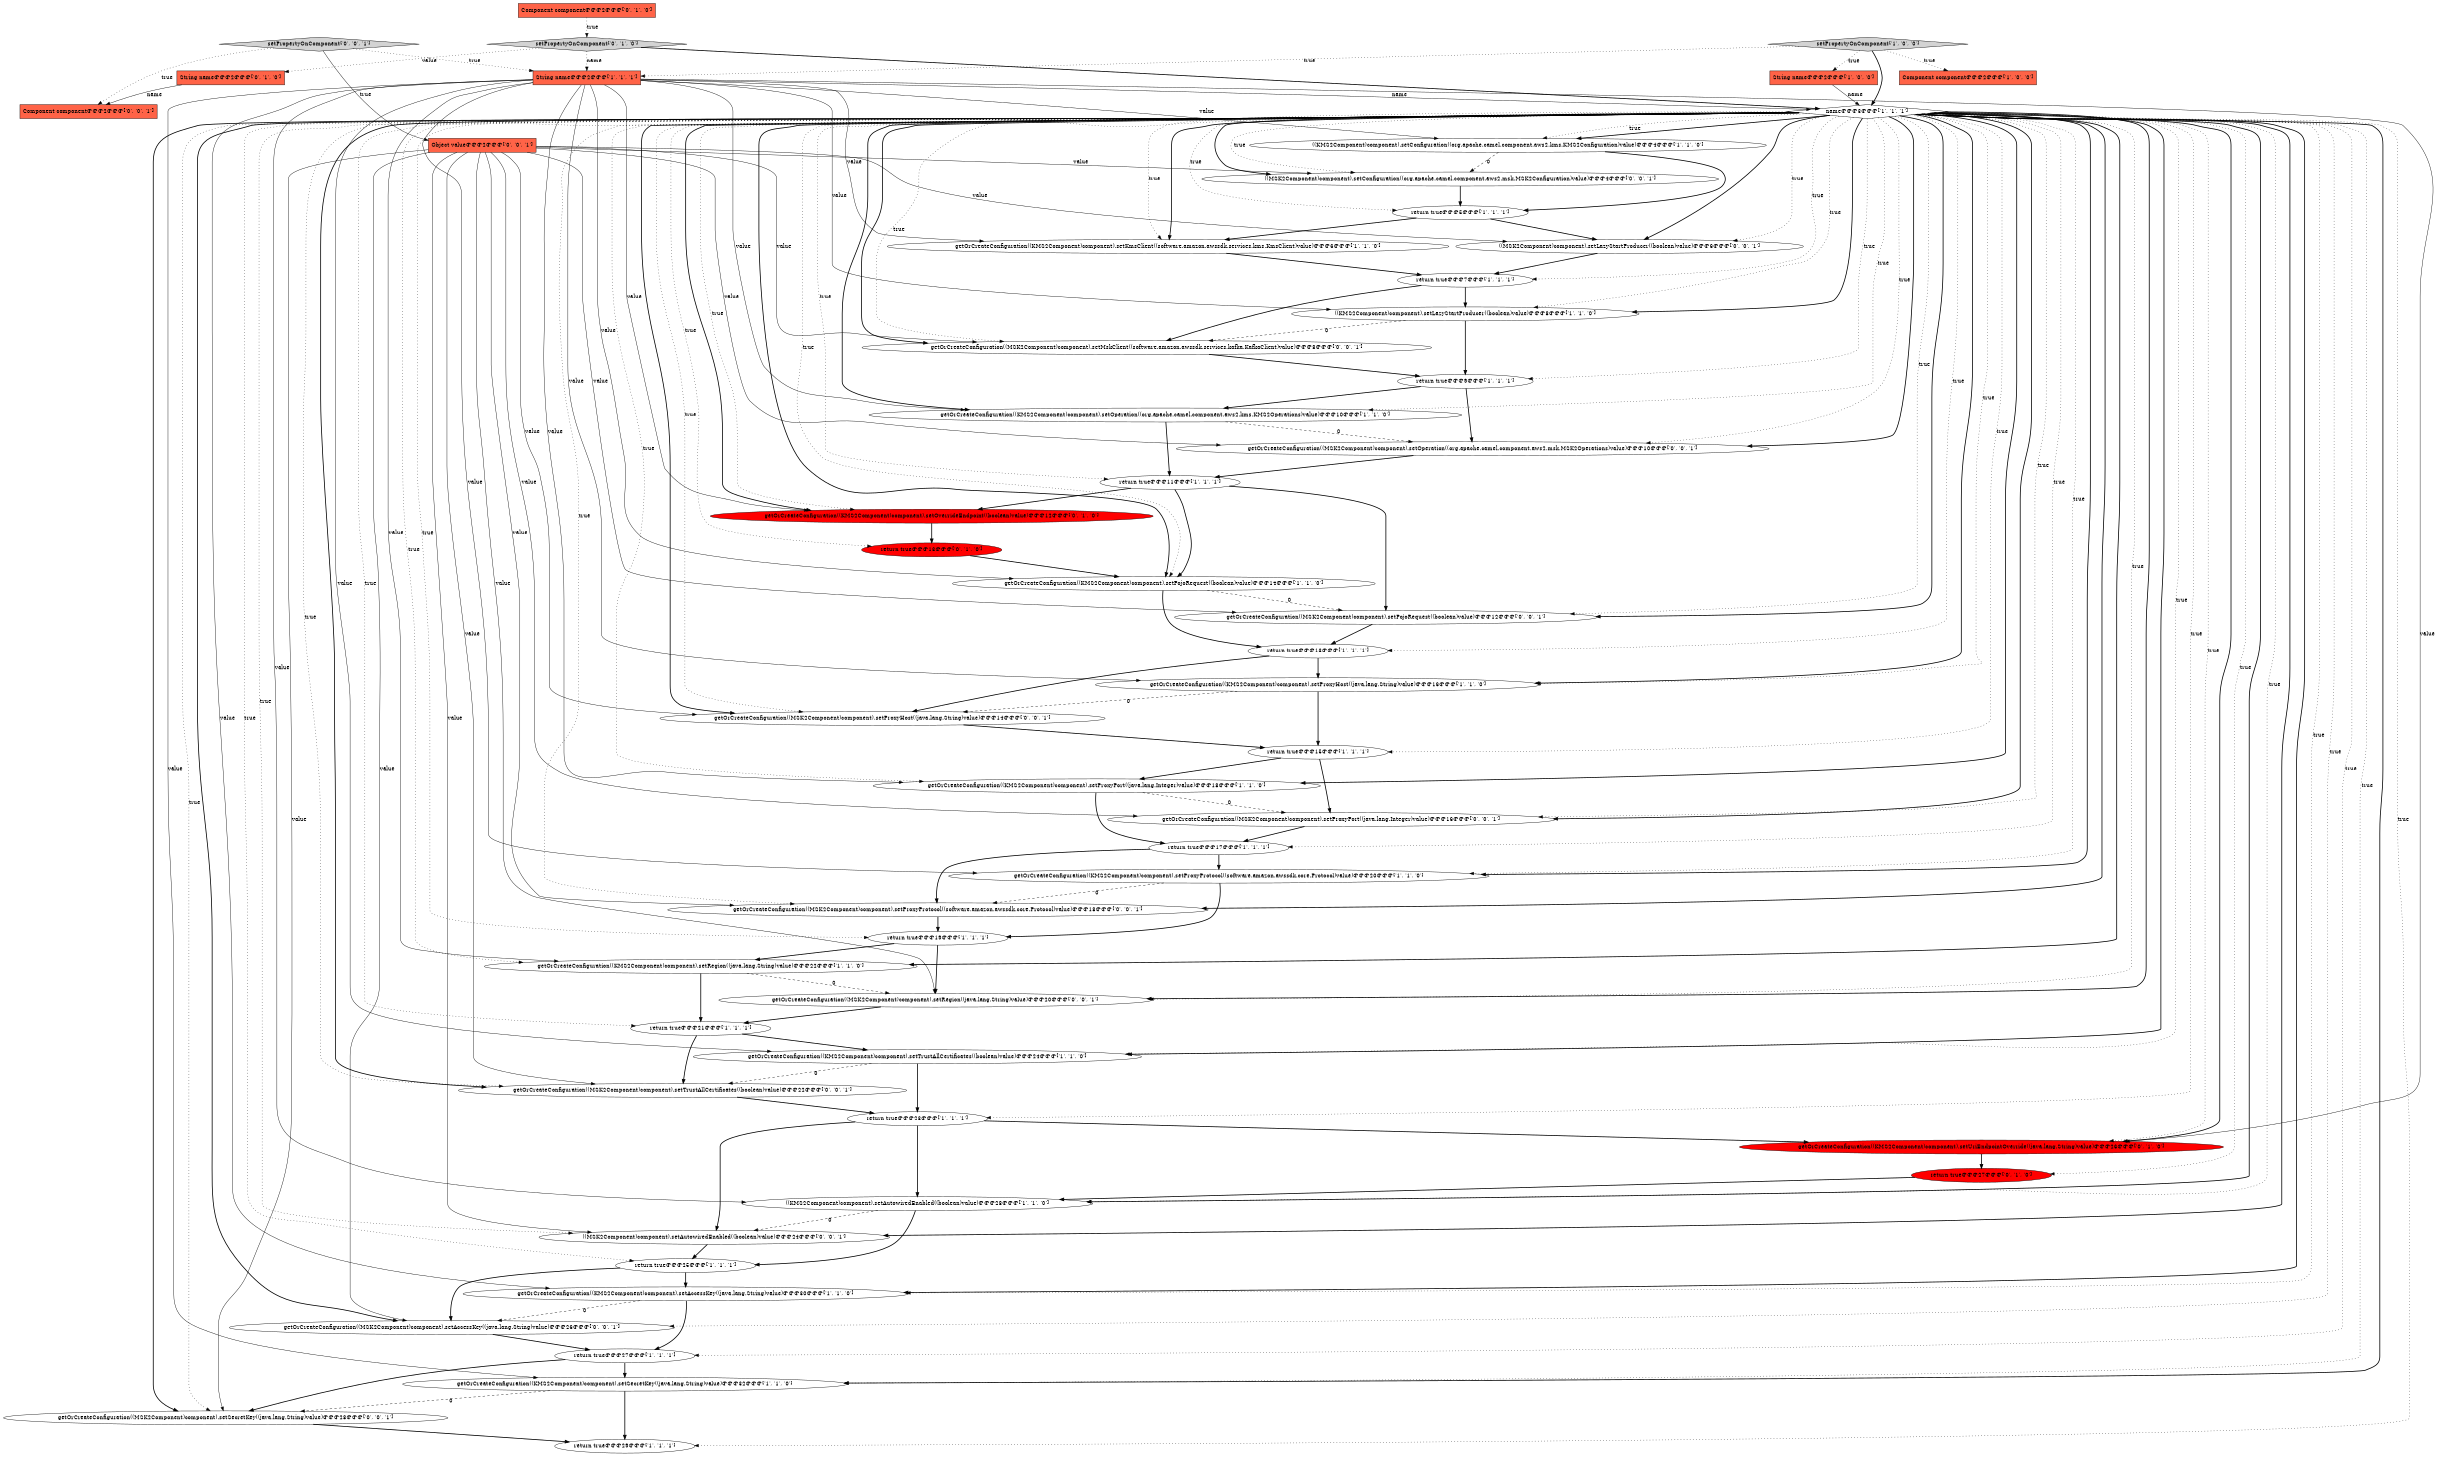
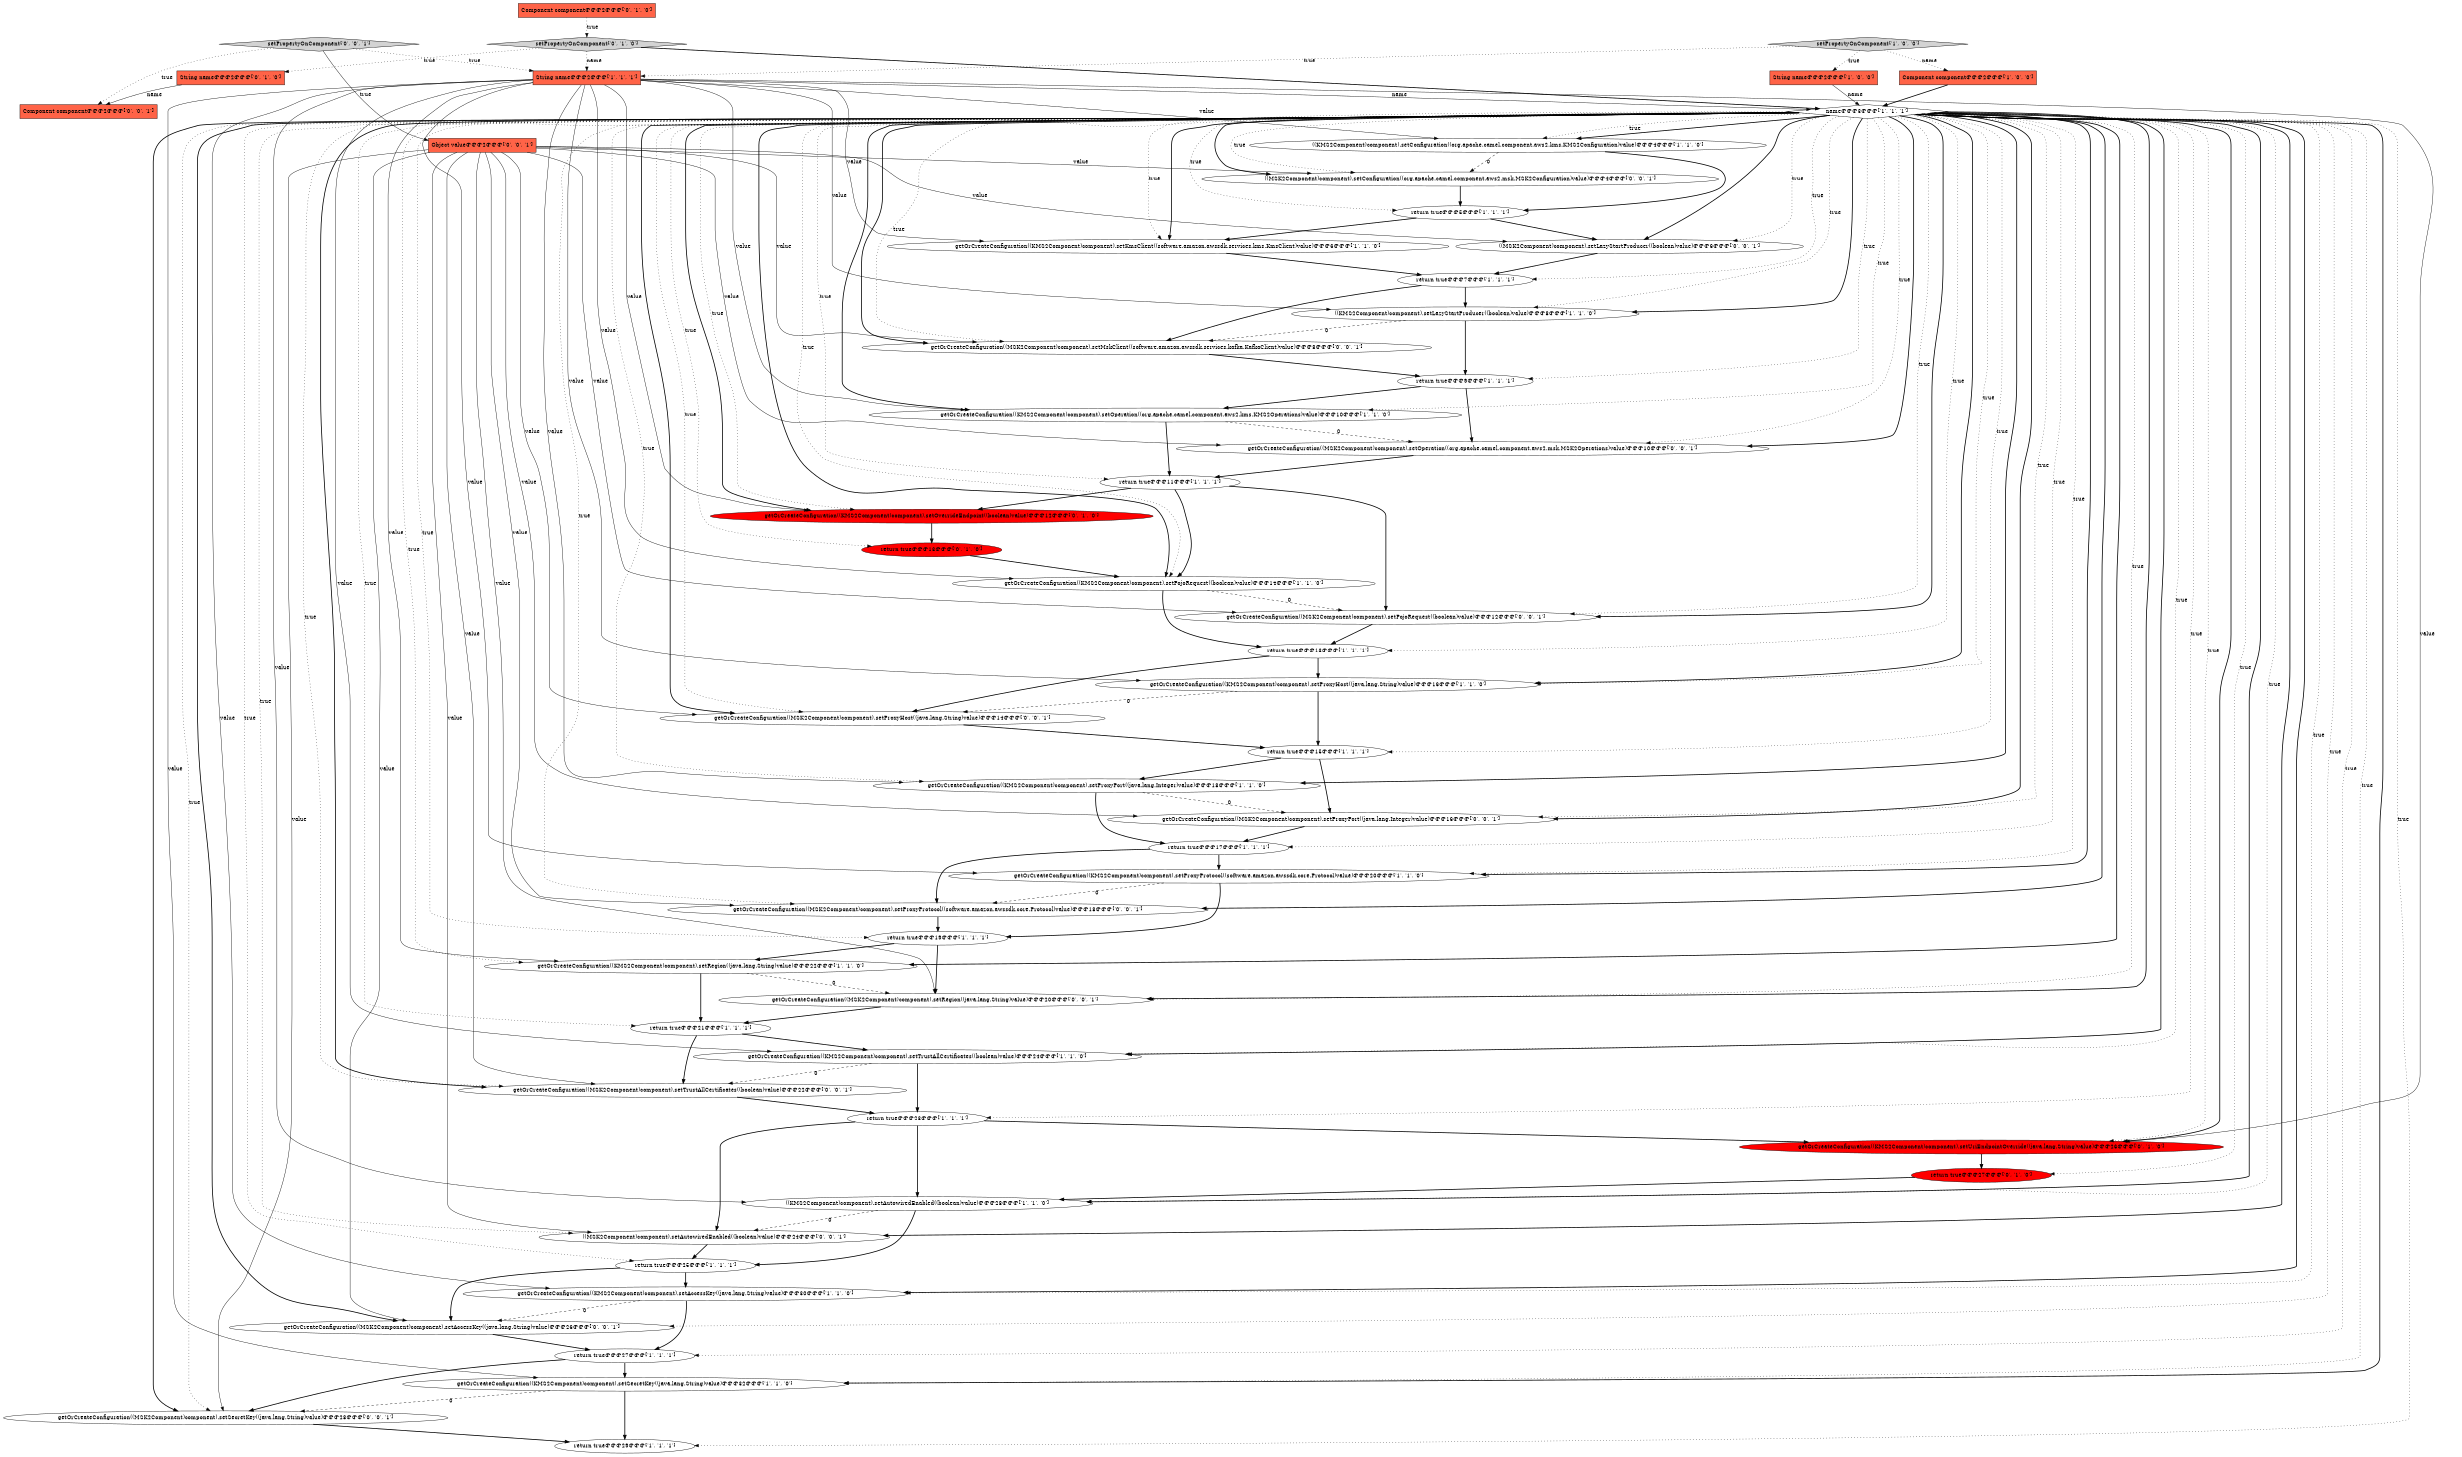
(430, 61) -> (430, 61)
(1930, 61) -> (1930, 61)
(1882, 76) -> (1917, 95)
